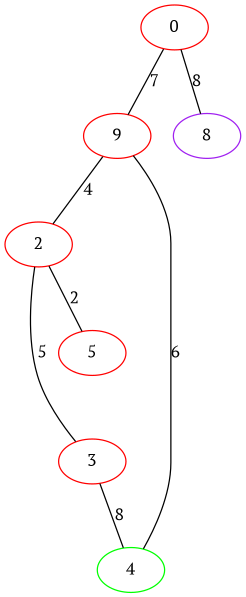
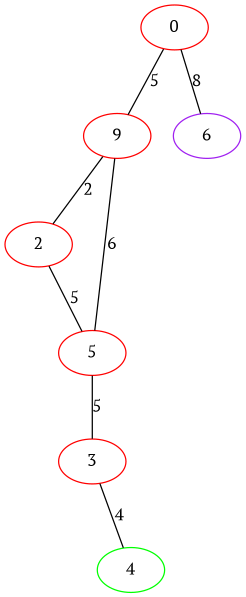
(155, 82) -> (155, 82)
(207, 136) -> (207, 136)
(89, 190) -> (89, 190)
(75, 299) -> (75, 299)
(171, 350) -> (105, 244)
(34, 360) -> (92, 407)
(120, 516) -> (120, 516)
